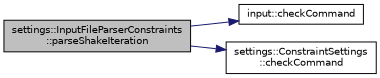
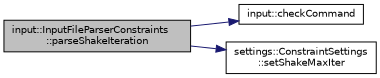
(97, 36) -> (97, 36)
(301, 58) -> (301, 58)
